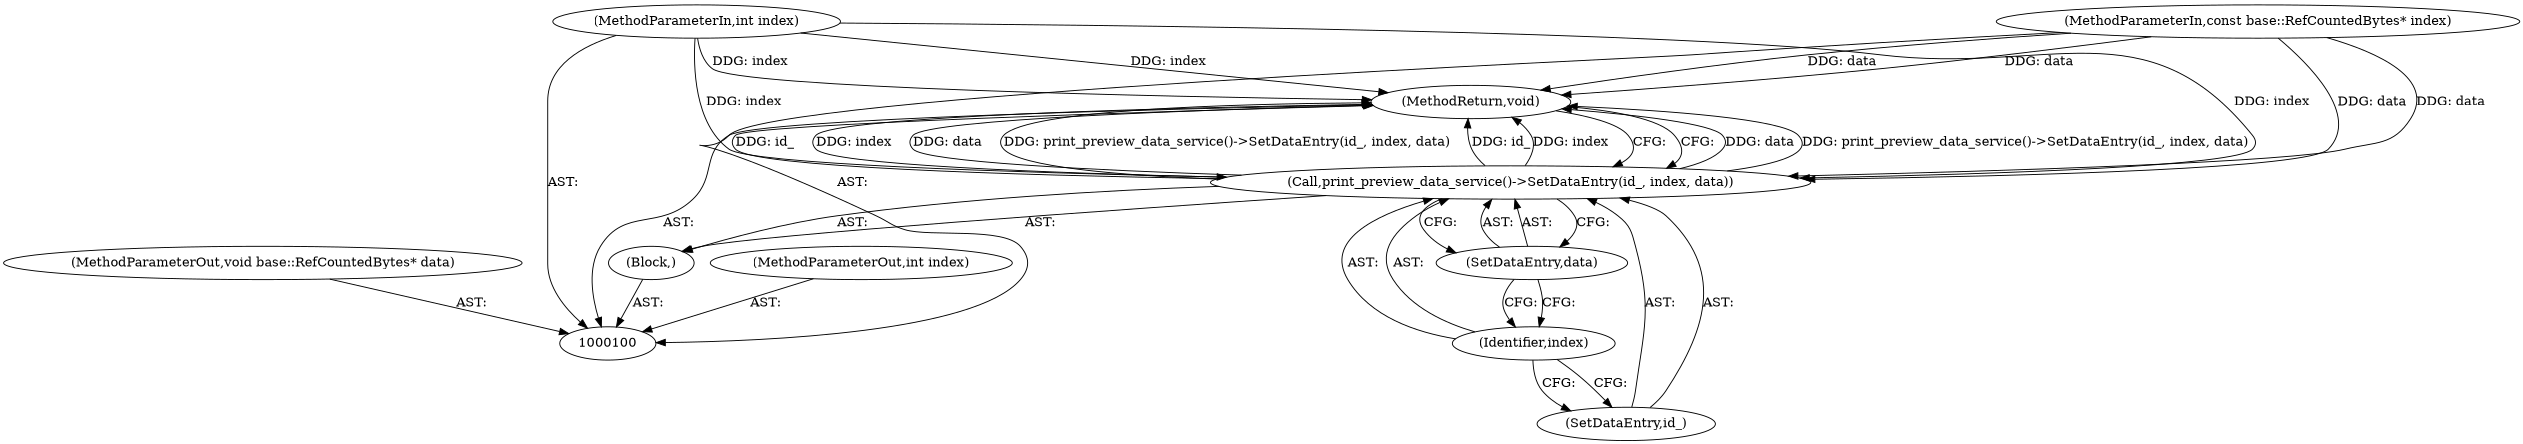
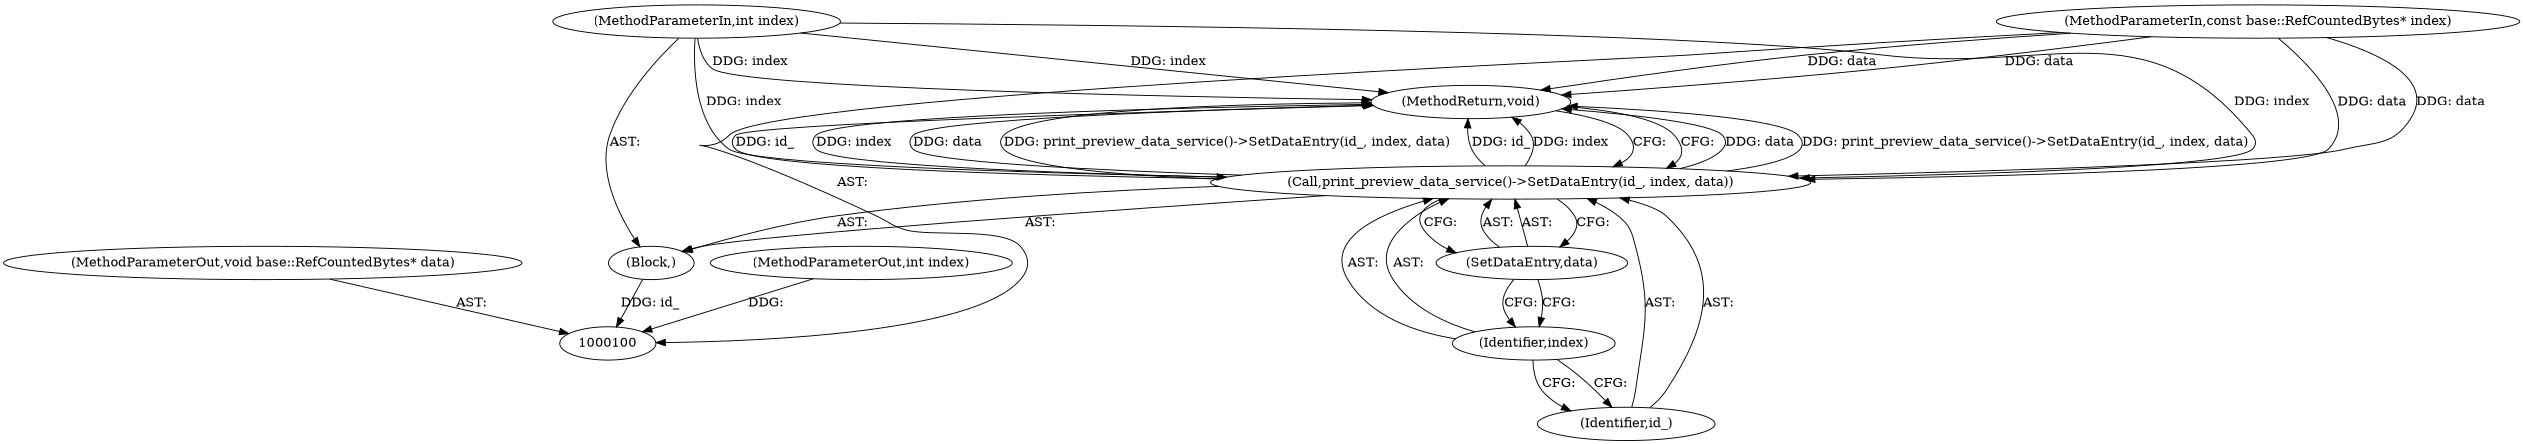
(711, 159) -> none
(548, 166) -> (612, 131)
(650, 303) -> (650, 303)
(768, 303) -> (768, 303)
(1626, 424) -> (1626, 424)
